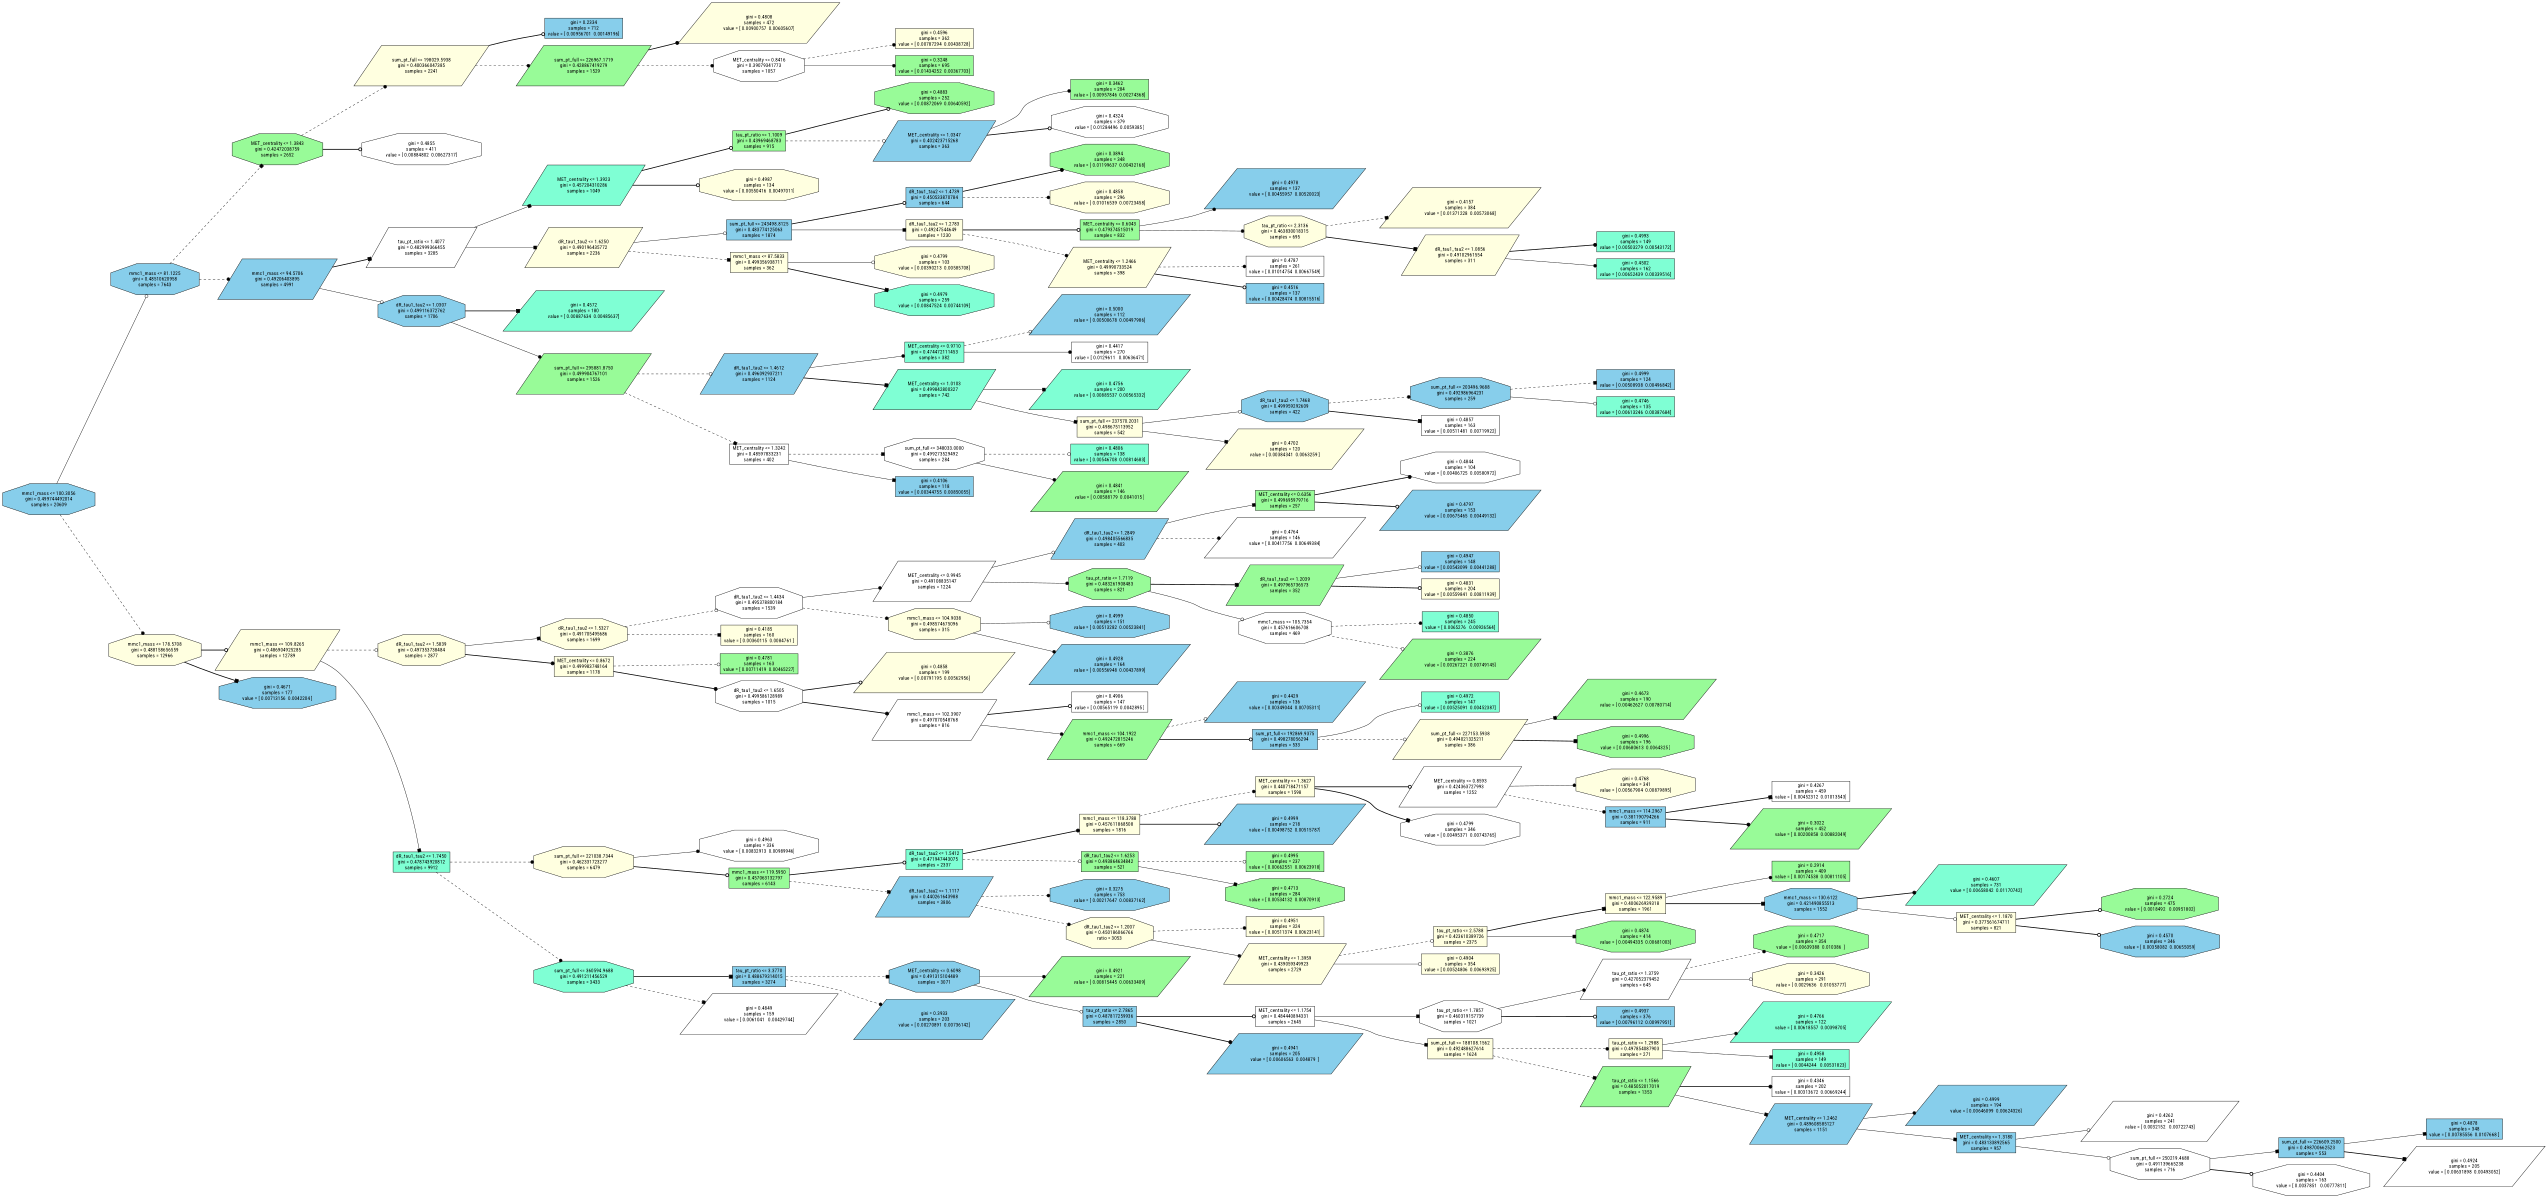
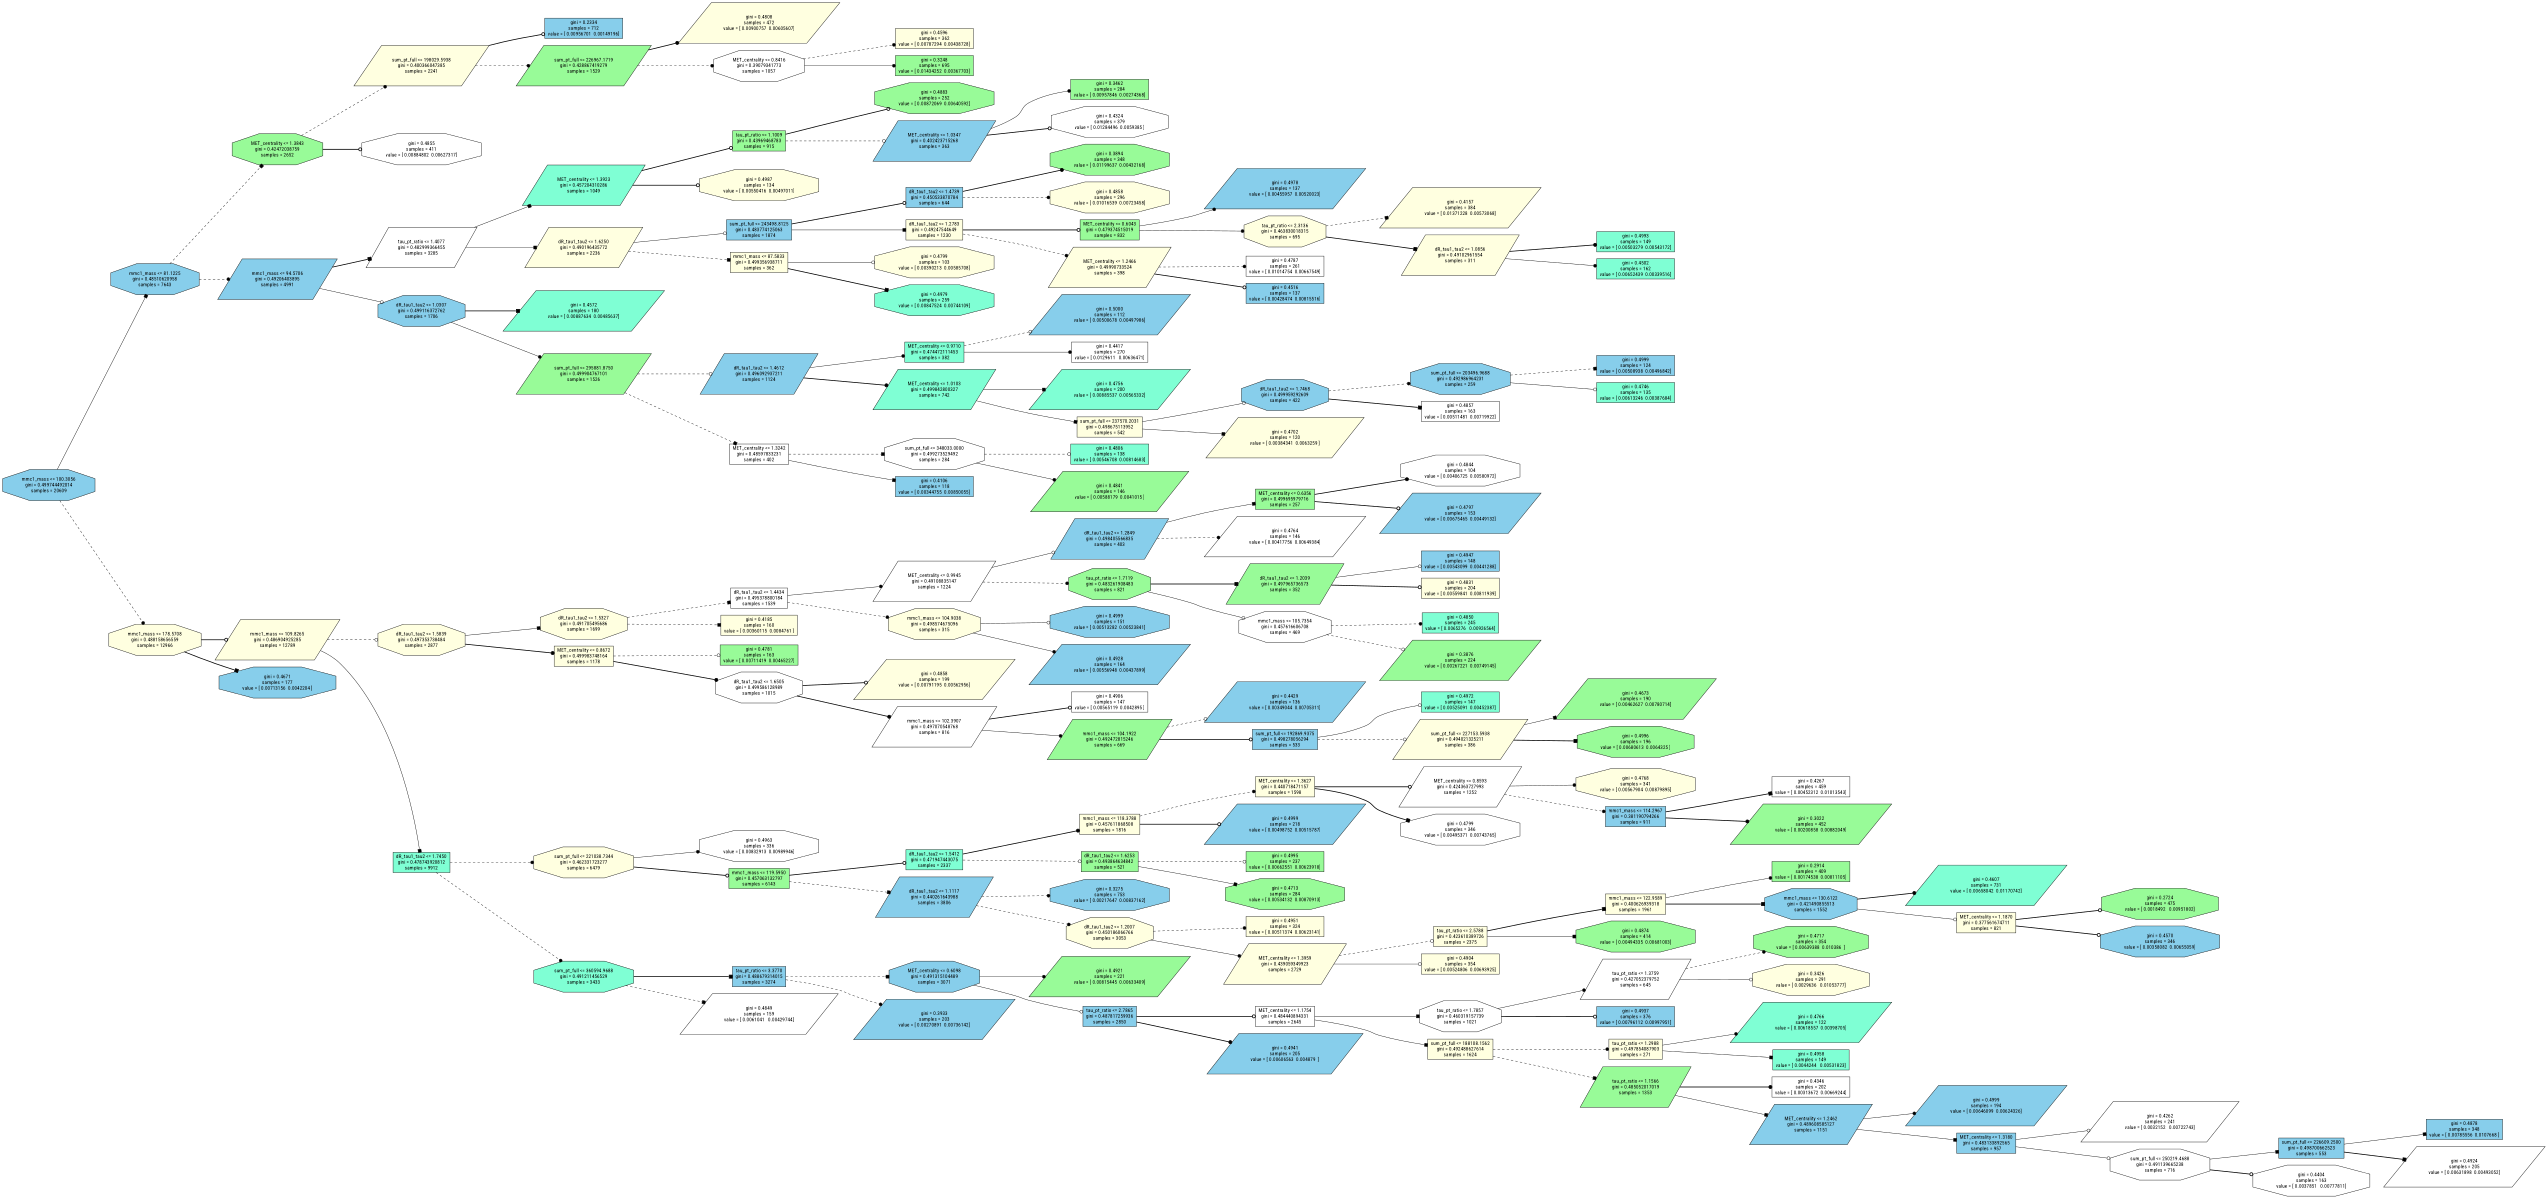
(844, 382) -> (844, 382)
(101, 391) -> (101, 384)
(1024, 583) -> (1024, 583)
(759, 603) -> (759, 598)
(670, 619) -> (677, 610)
(1110, 933) -> (1110, 933)
(1636, 979) -> (1636, 979)
